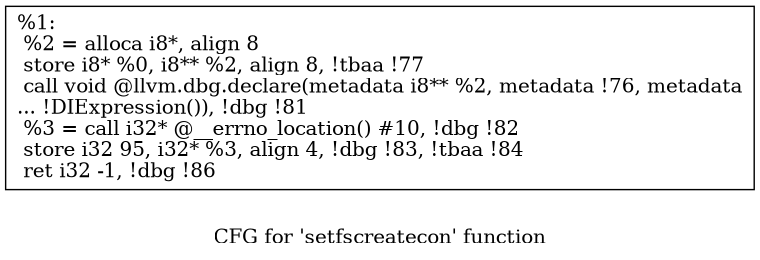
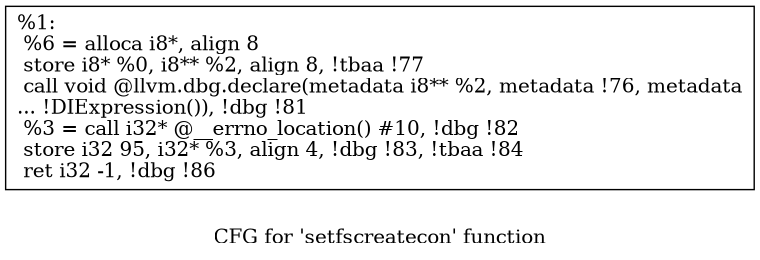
(138, 44) -> (138, 44)
